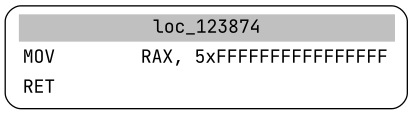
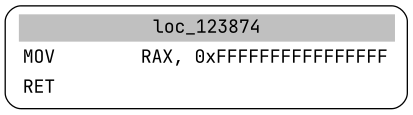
(206, 57) -> (206, 57)
